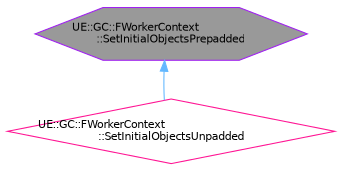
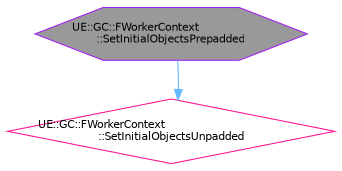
(164, 86) -> (178, 75)
